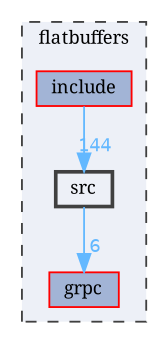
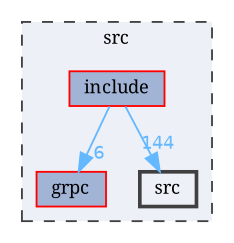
(84, 39) -> (117, 39)
(84, 230) -> (98, 131)
